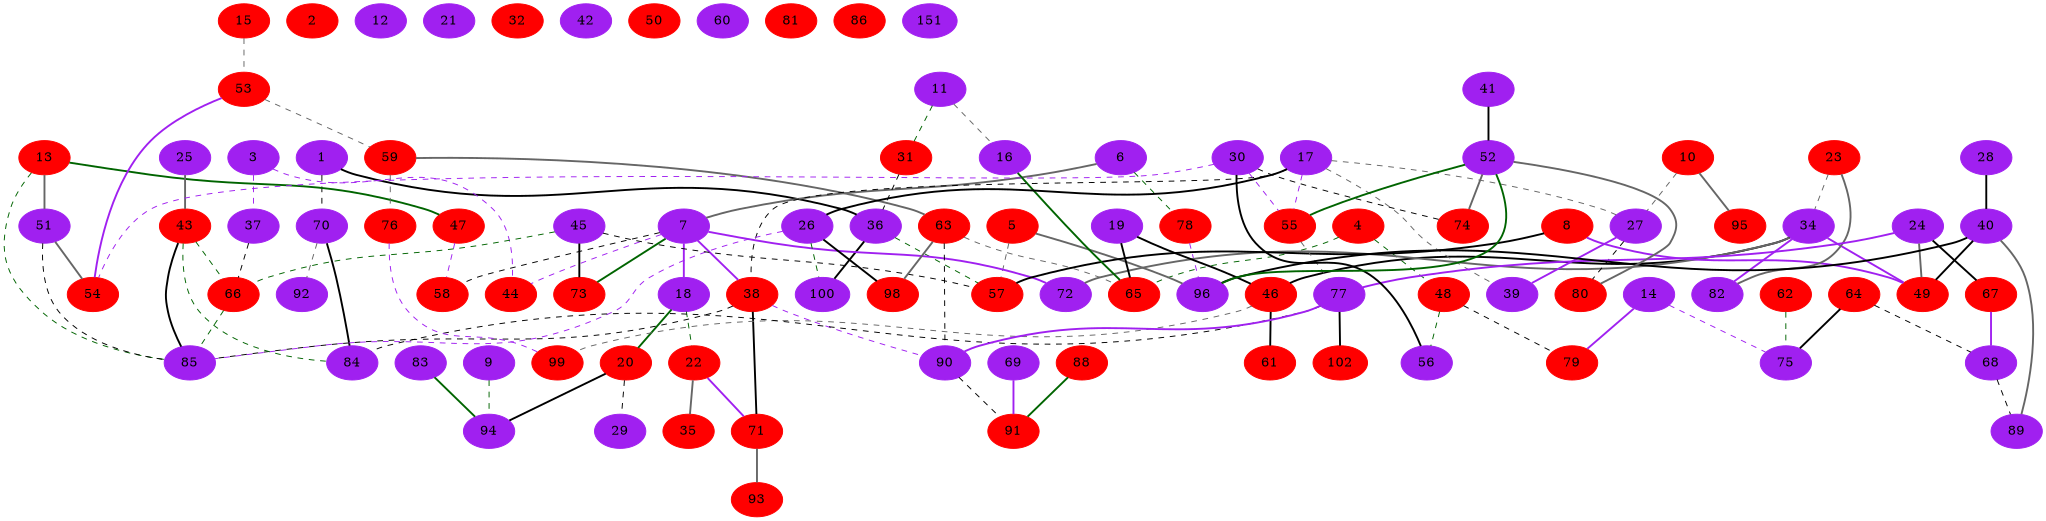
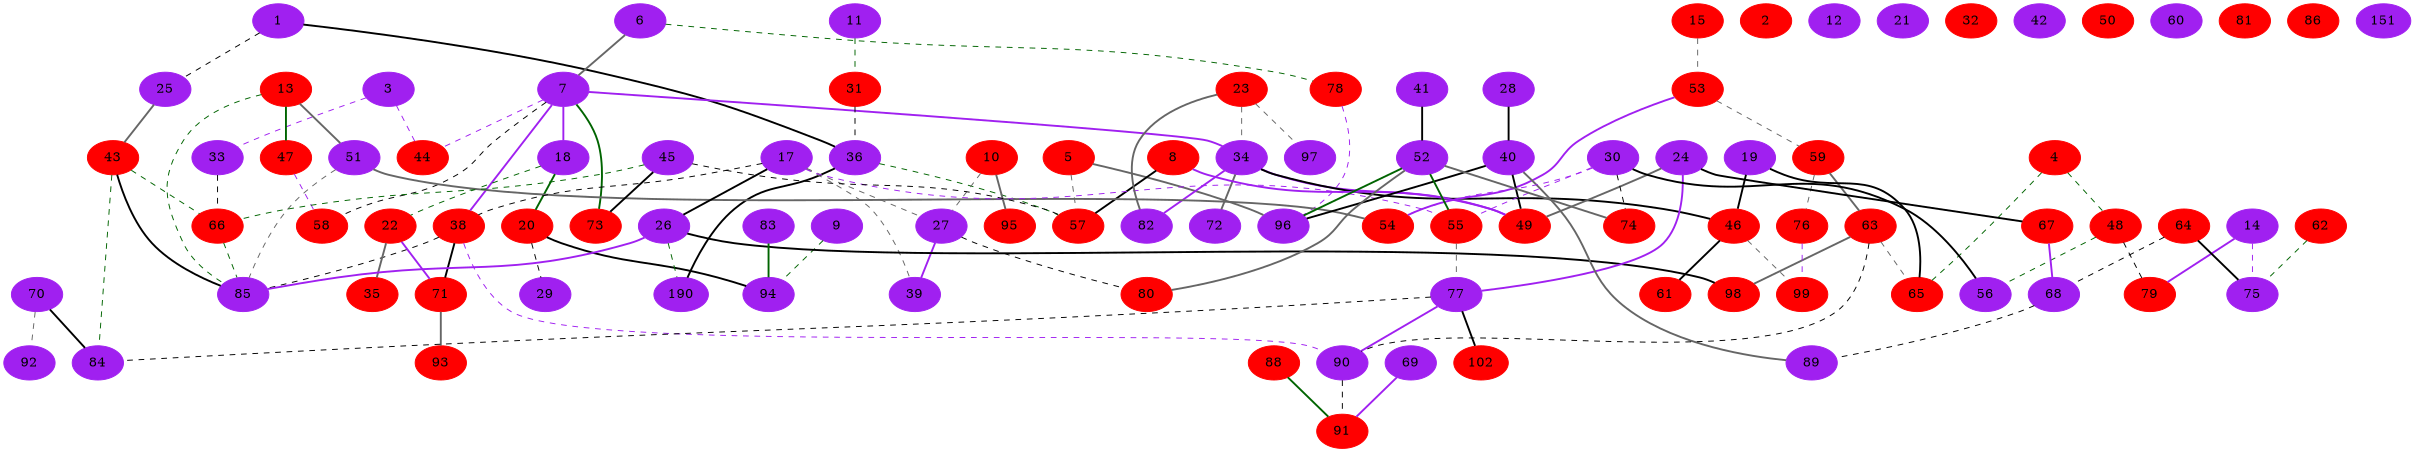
(1005, 158) -> none
none -> (1310, 158)
(322, 195) -> (222, 55)
(253, 226) -> (218, 158)
(878, 253) -> (906, 114)
(823, 294) -> (681, 294)
(76, 328) -> (280, 219)
(570, 329) -> (457, 268)
